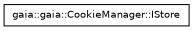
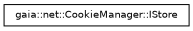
(97, 15) -> (97, 15)
